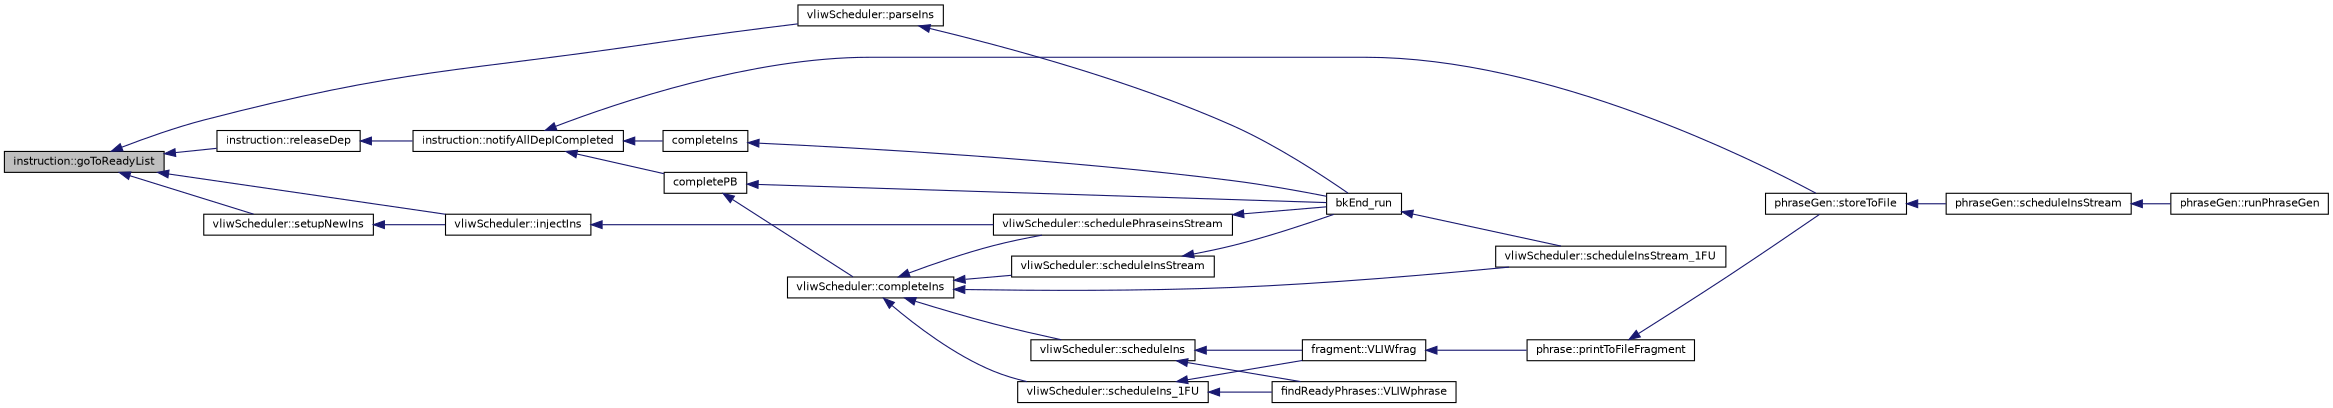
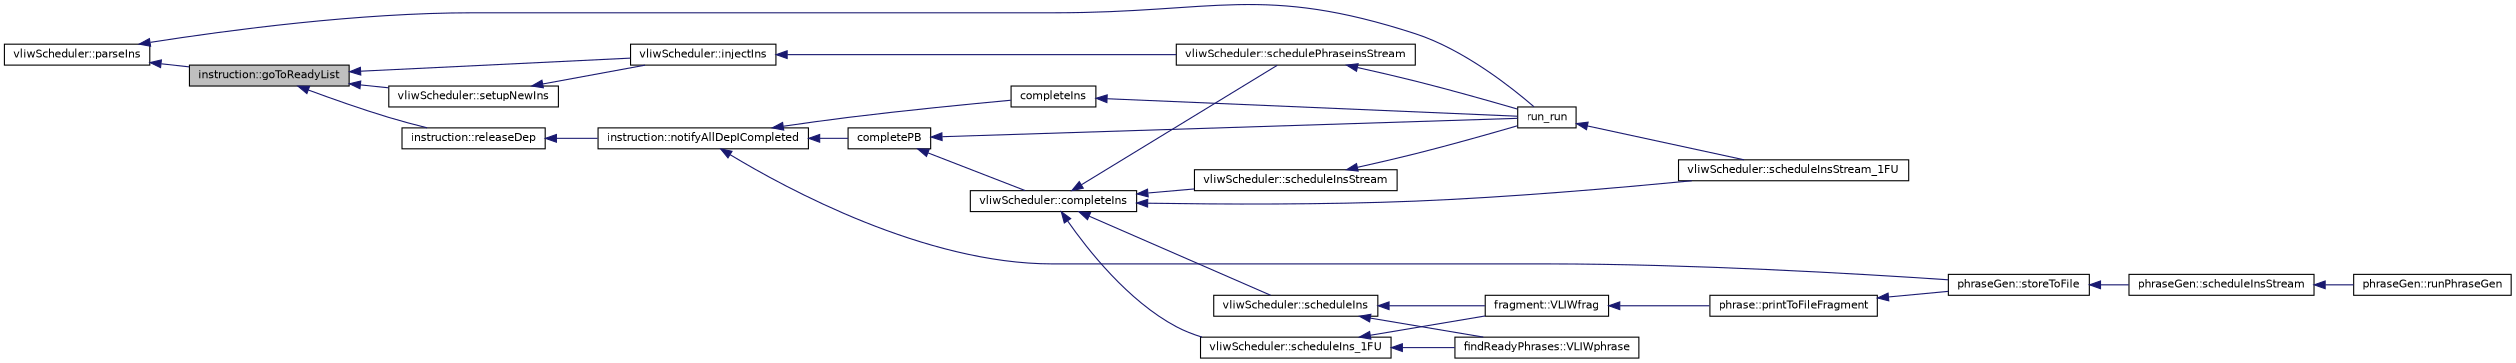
(456, 70) -> (175, 65)
(1364, 204) -> (1547, 117)
